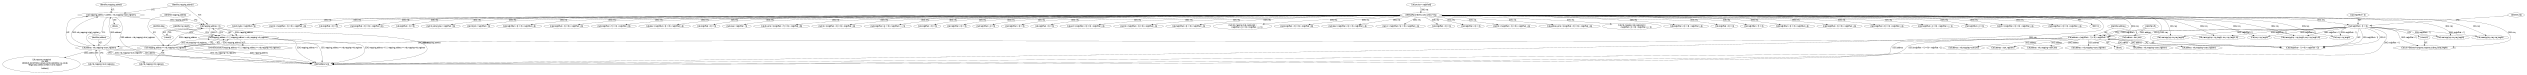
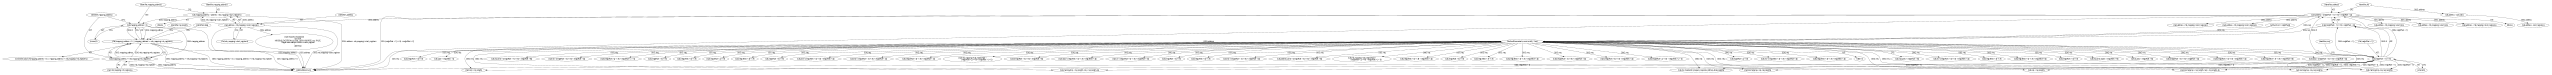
(1879, 16) -> (2031, 37)
(328, 20) -> (1893, 53)
(2424, 42) -> (2408, 62)
(2044, 43) -> (2498, 17)
